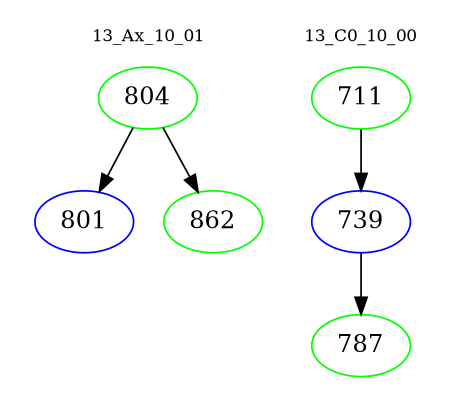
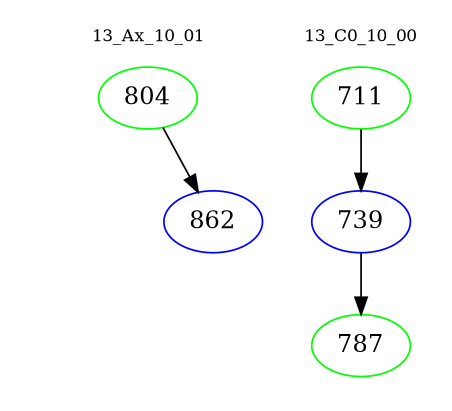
(84, 222) -> none
(213, 222) -> (213, 222)
